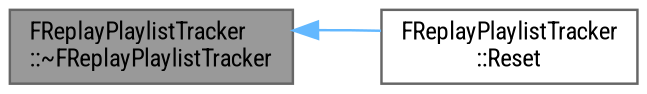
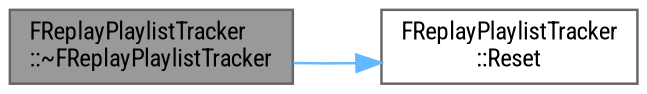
(350, 30) -> (325, 63)
